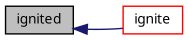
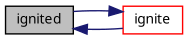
none -> (91, 11)
